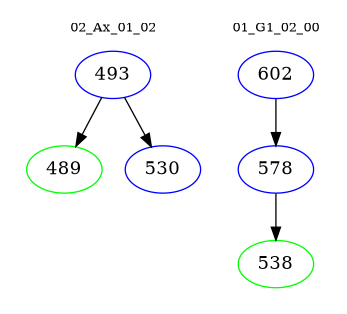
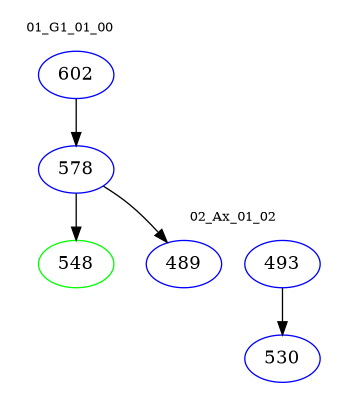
(277, 28) -> (70, 28)
(92, 116) -> (144, 218)
(64, 169) -> (184, 264)
(276, 264) -> (76, 264)
